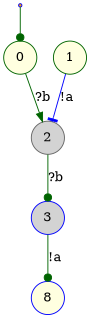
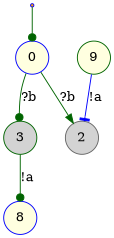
(20, 58) -> (32, 58)
(70, 58) -> (94, 58)
(48, 174) -> (21, 93)
(48, 218) -> (20, 138)
